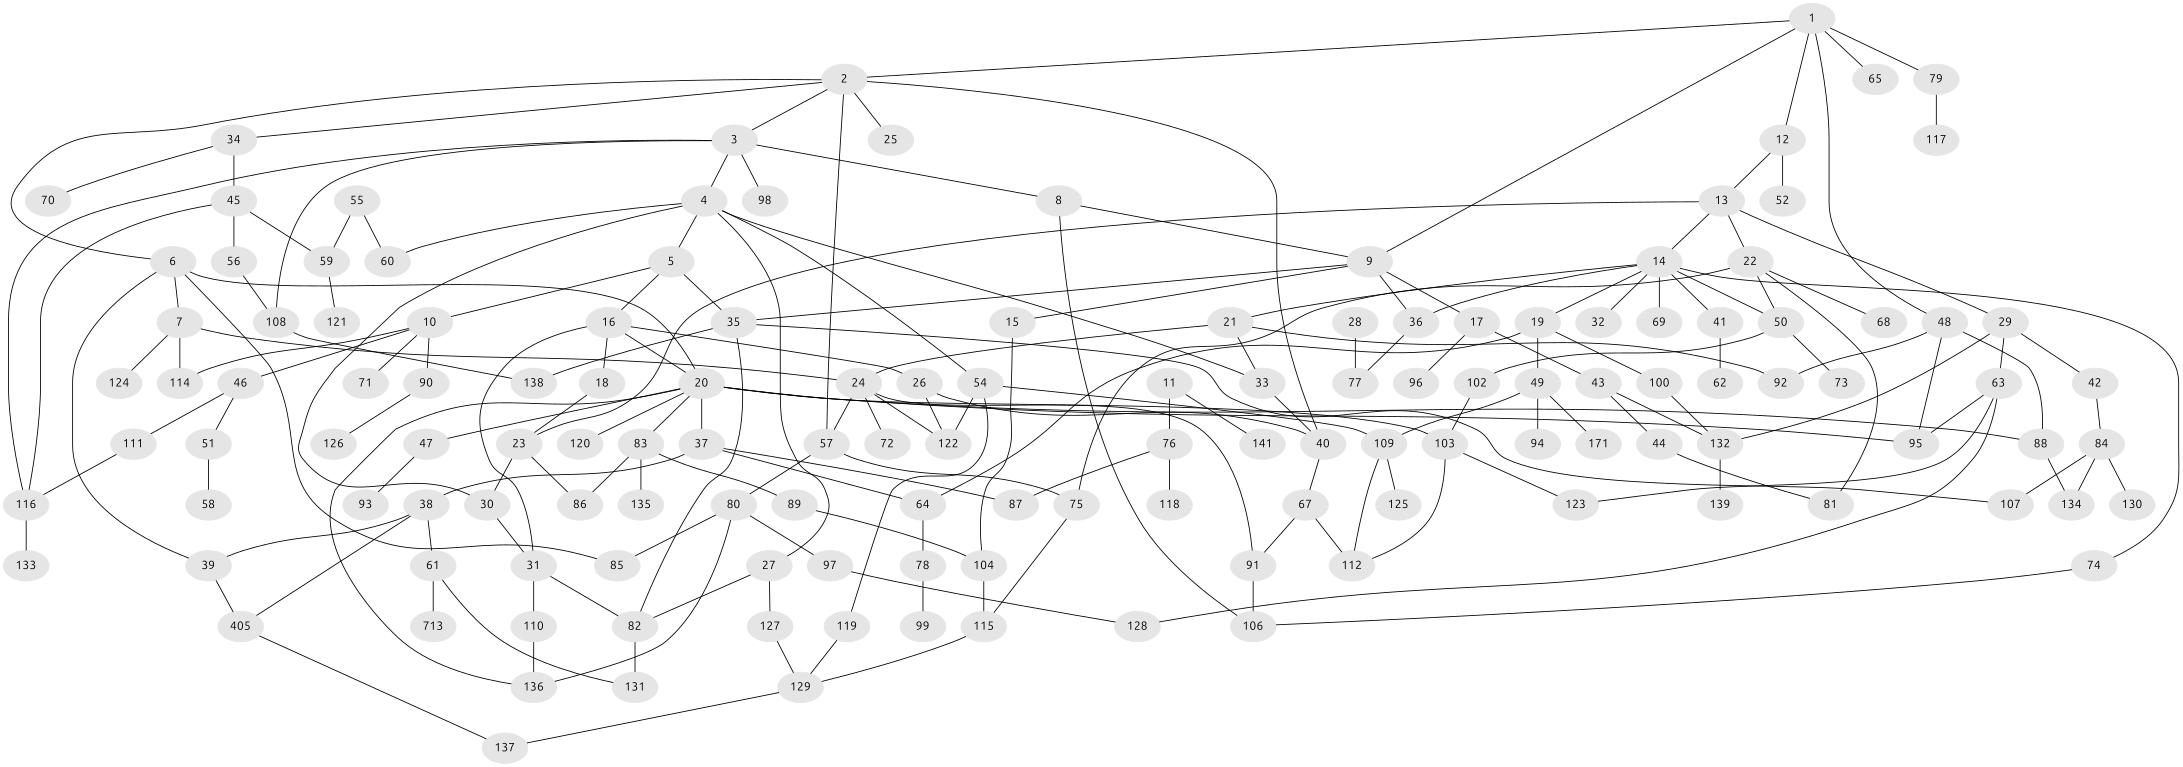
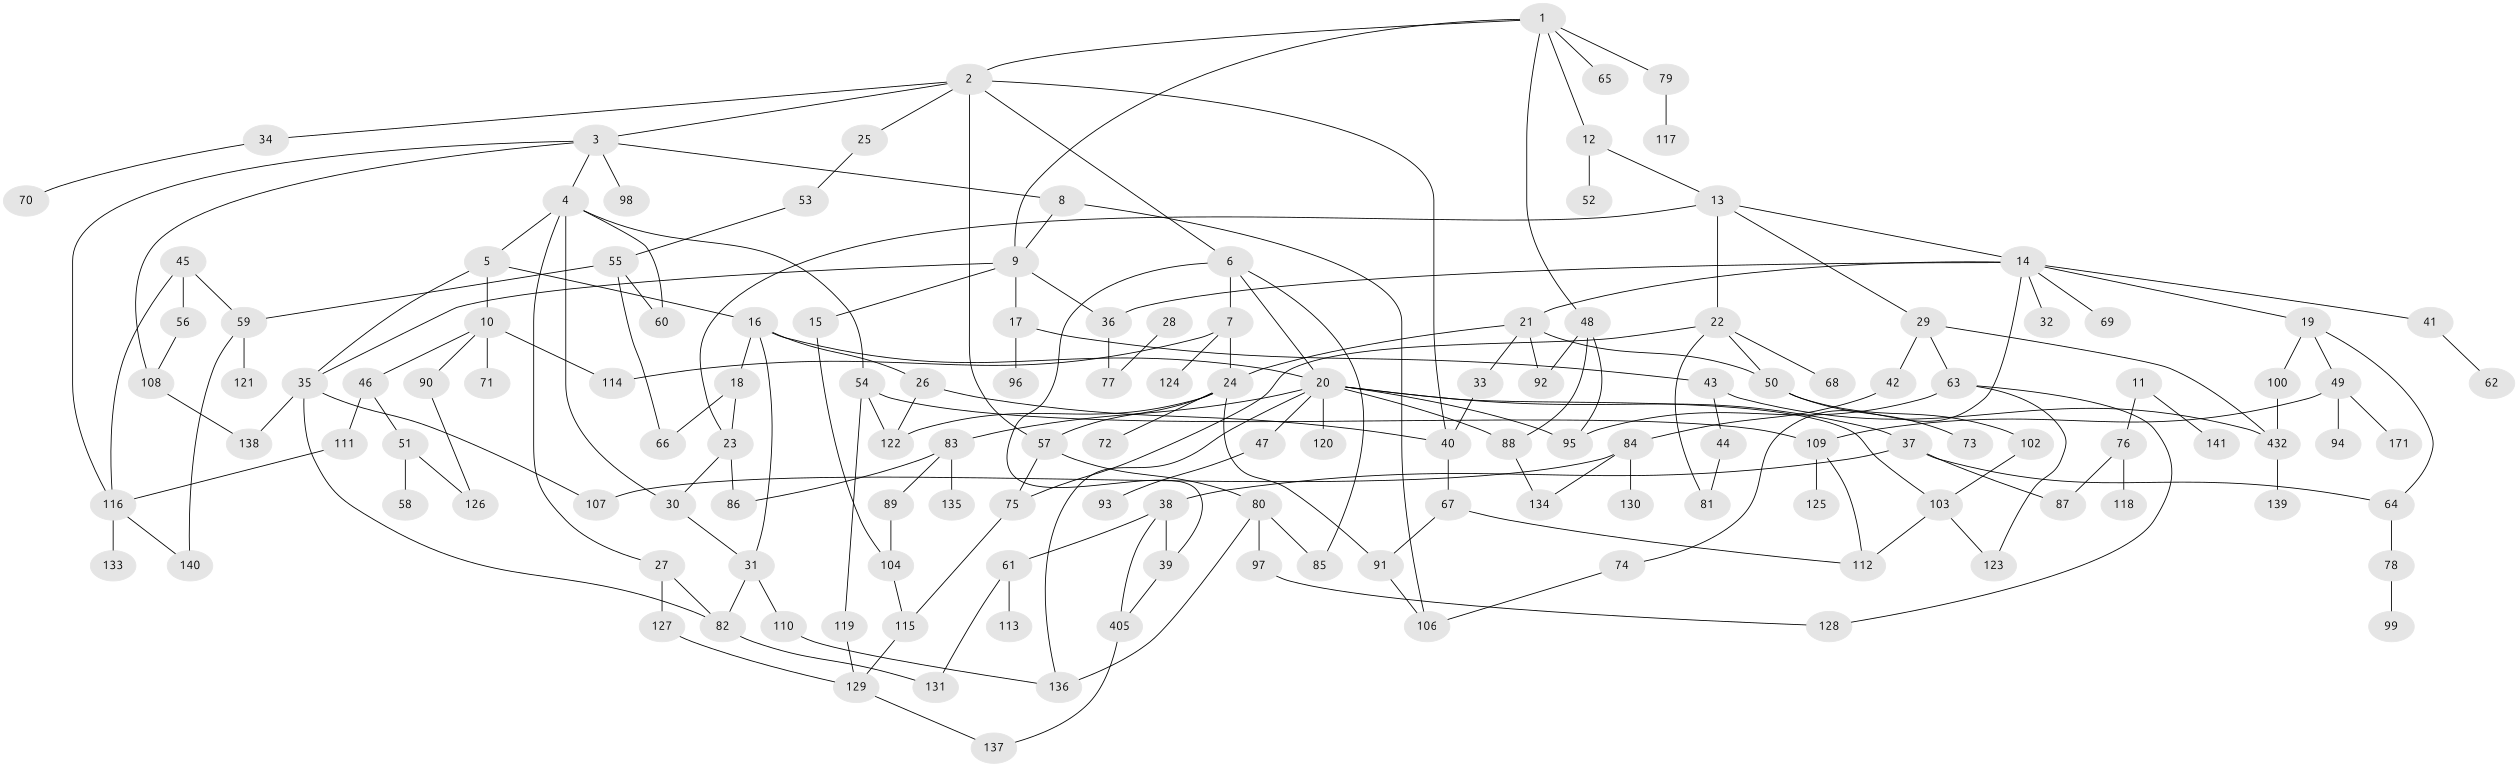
(234, 171) -> none
none -> (806, 201)
(984, 290) -> none
(1720, 292) -> (1649, 353)
none -> (663, 444)
(1720, 444) -> (2277, 444)
none -> (441, 475)
none -> (190, 566)
(433, 627) -> (1009, 627)
